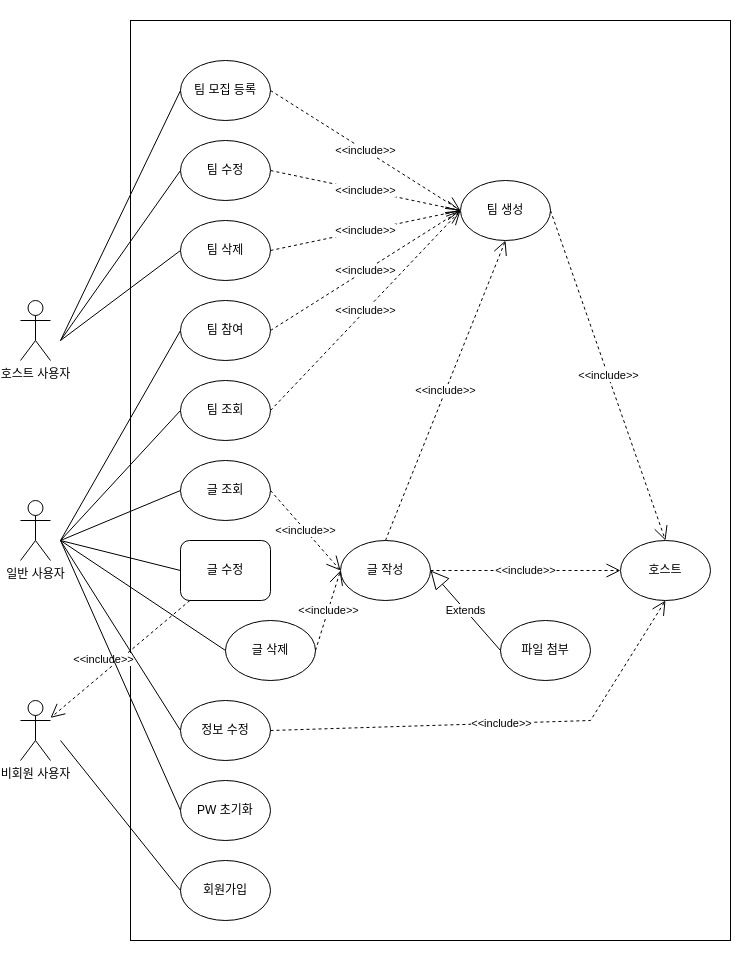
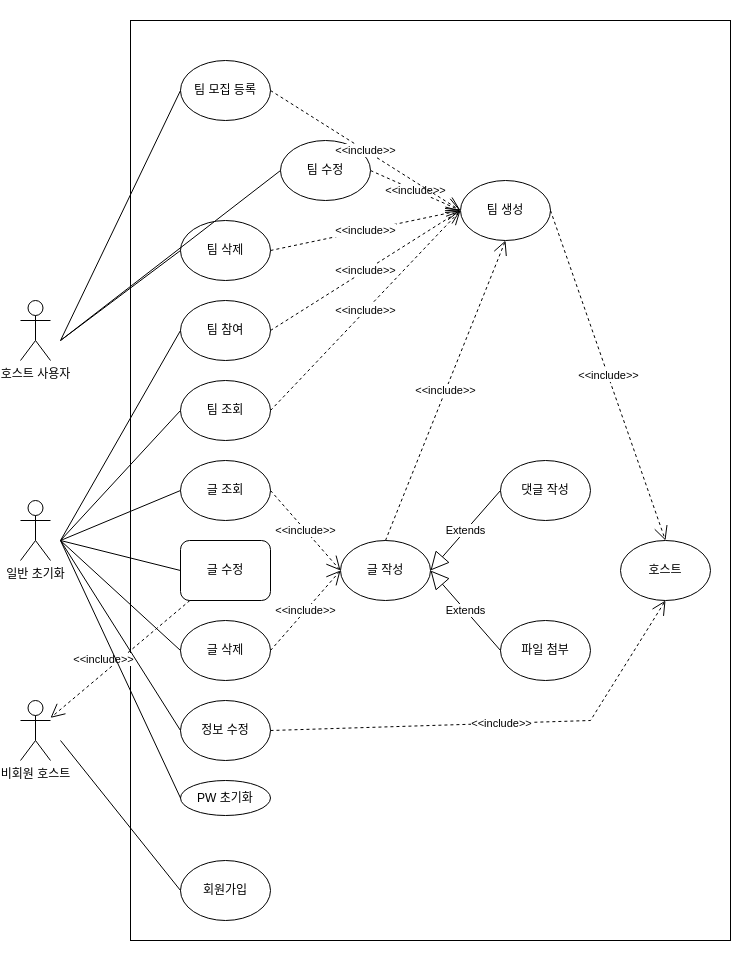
(226, 171) -> (326, 171)
none -> (546, 491)
none -> (471, 524)
(524, 571) -> none
(36, 575) -> (36, 575)
(271, 651) -> (226, 651)
(36, 775) -> (36, 775)
(226, 811) -> (226, 798)
